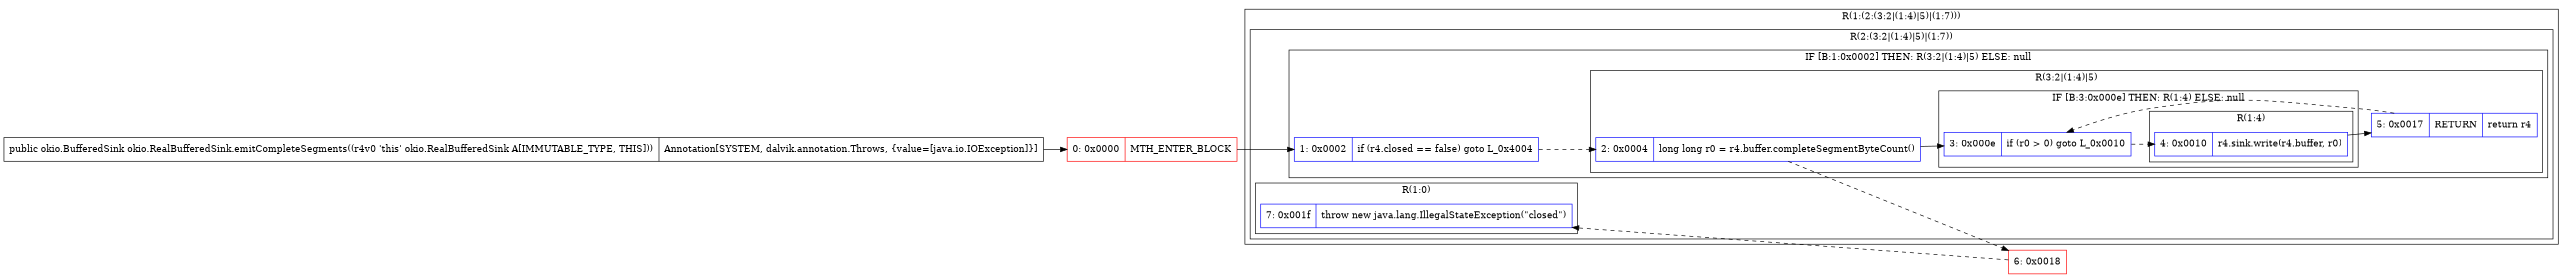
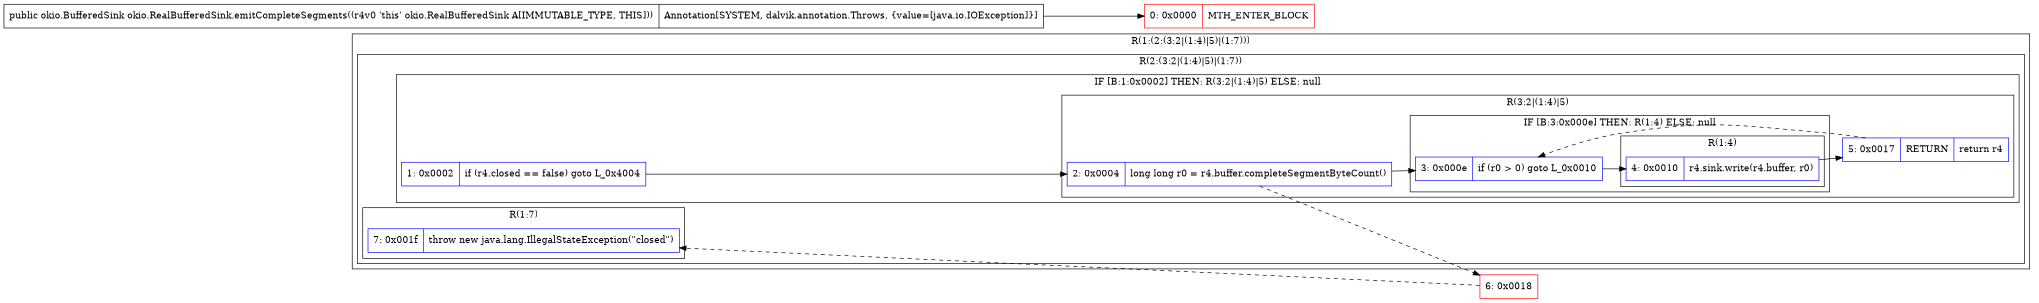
(2140, 144) -> (1611, 169)
(1262, 149) -> none
(1564, 149) -> (853, 174)
(1416, 191) -> (524, 215)
